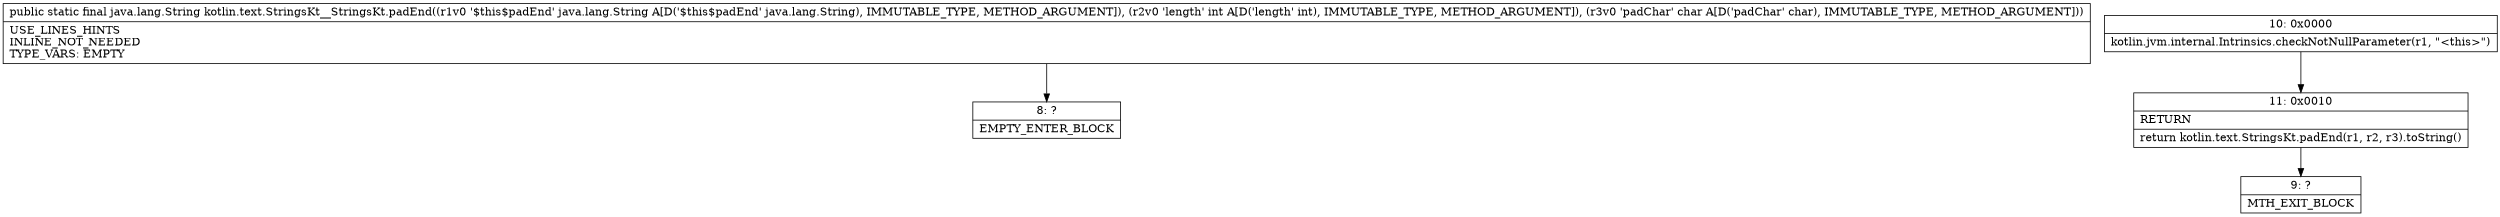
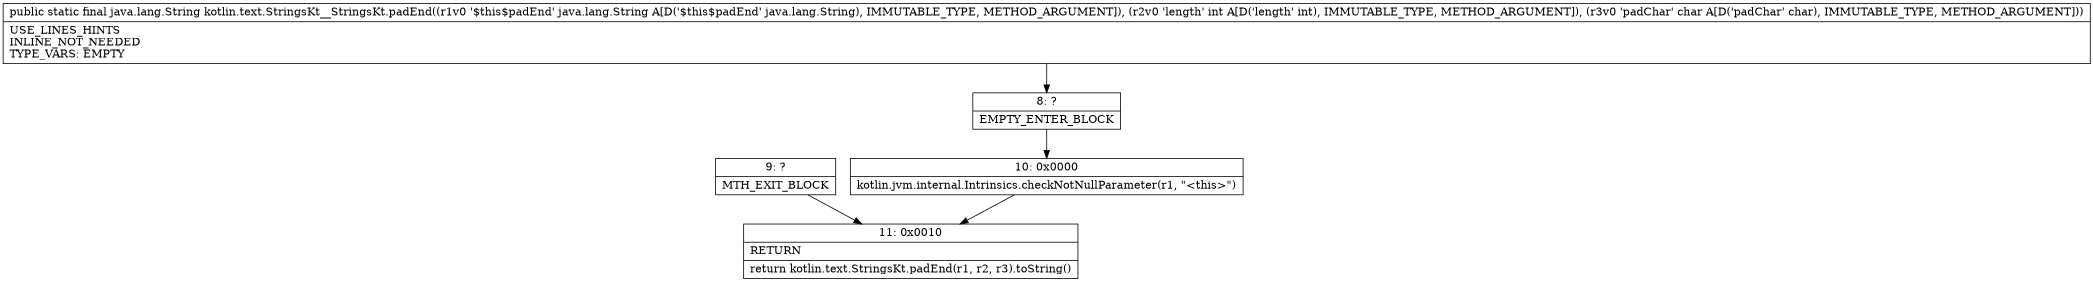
none -> (1047, 140)
(2301, 158) -> (831, 208)
